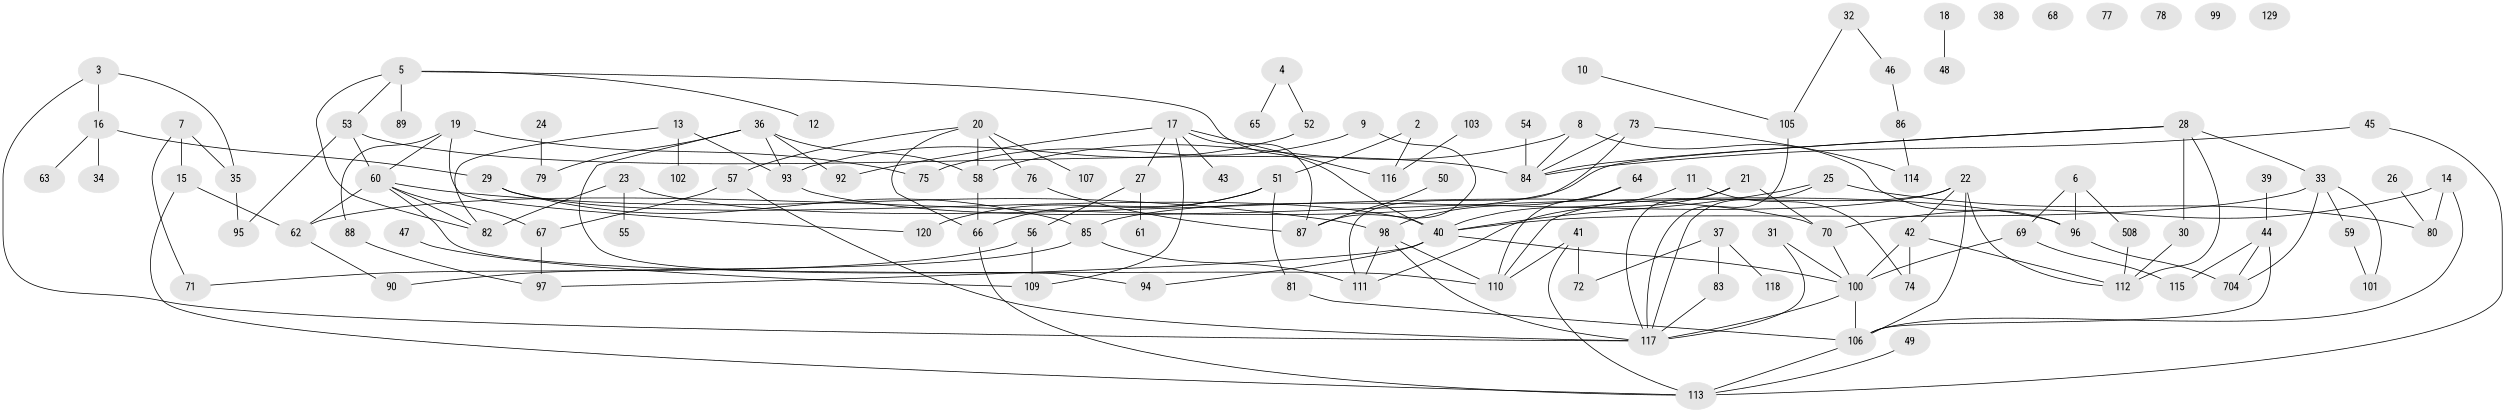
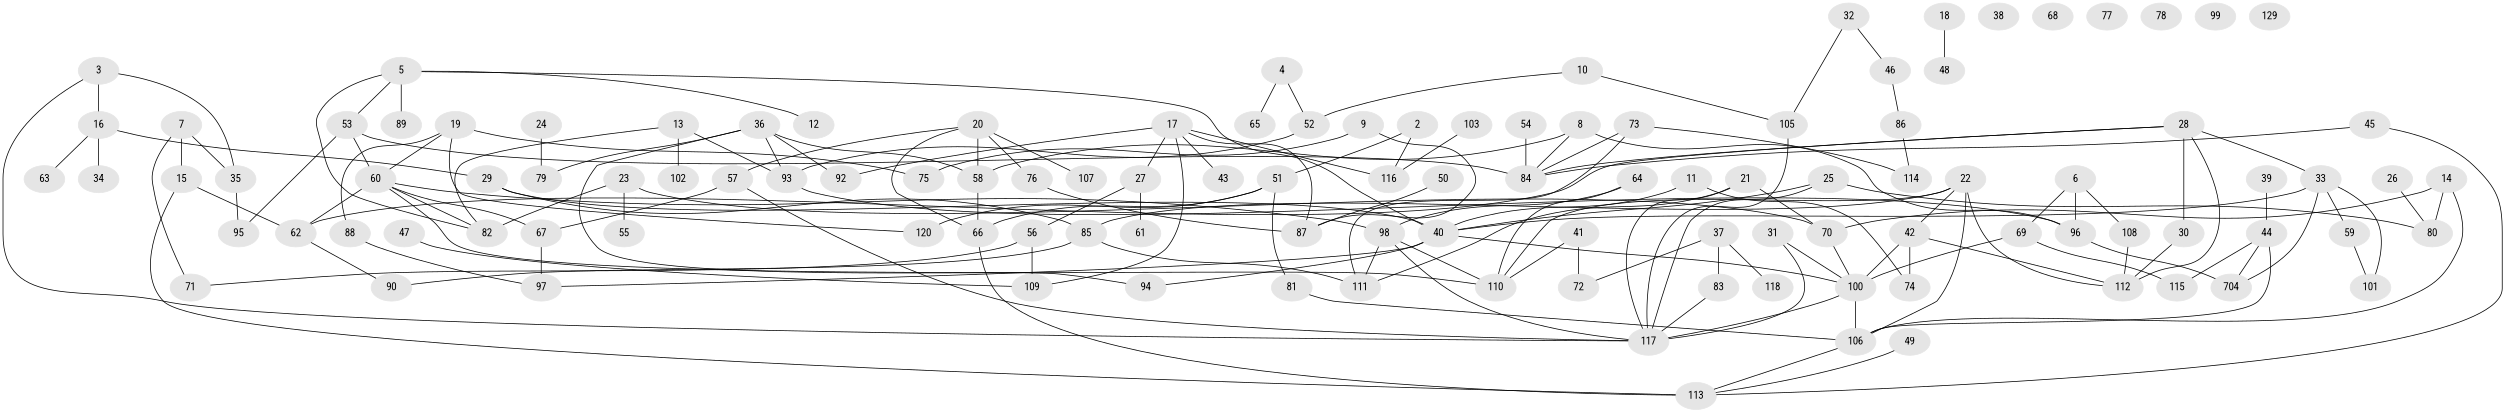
none -> (1442, 87)
(2130, 233) -> (2130, 233)
(1590, 346) -> none
